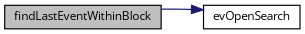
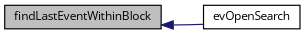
(176, 9) -> (188, 25)
